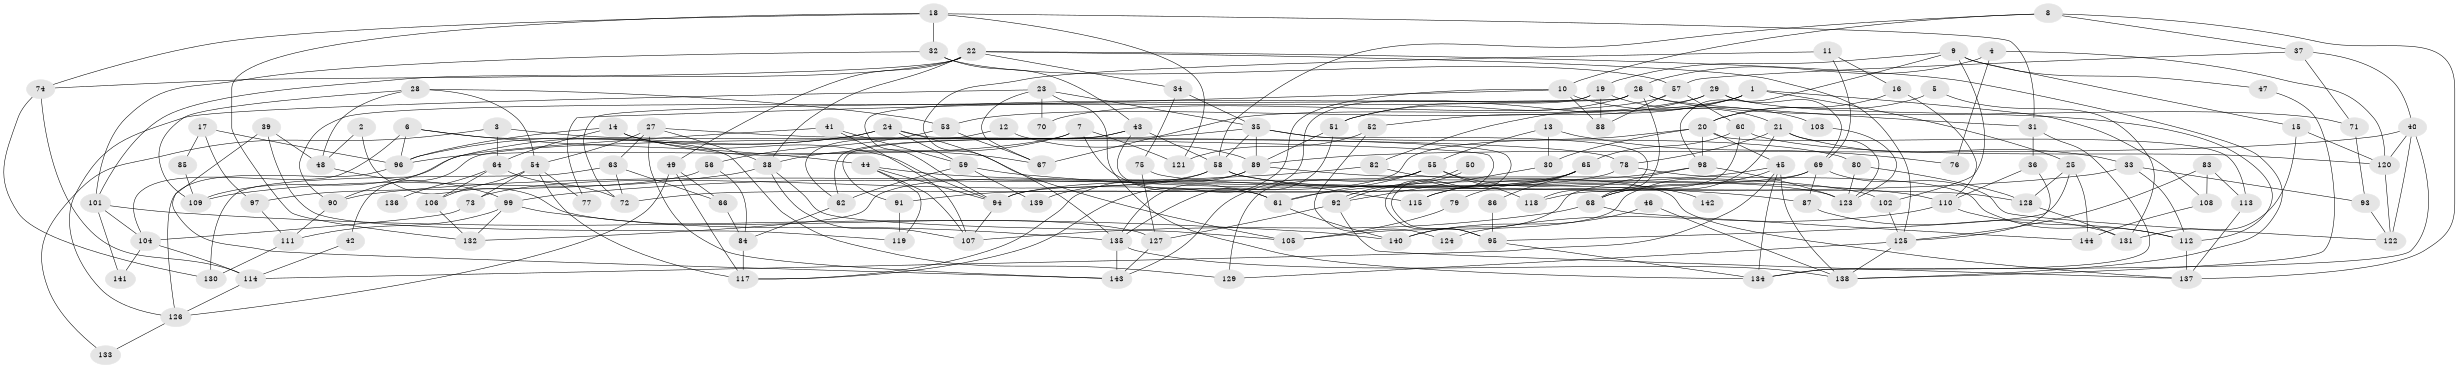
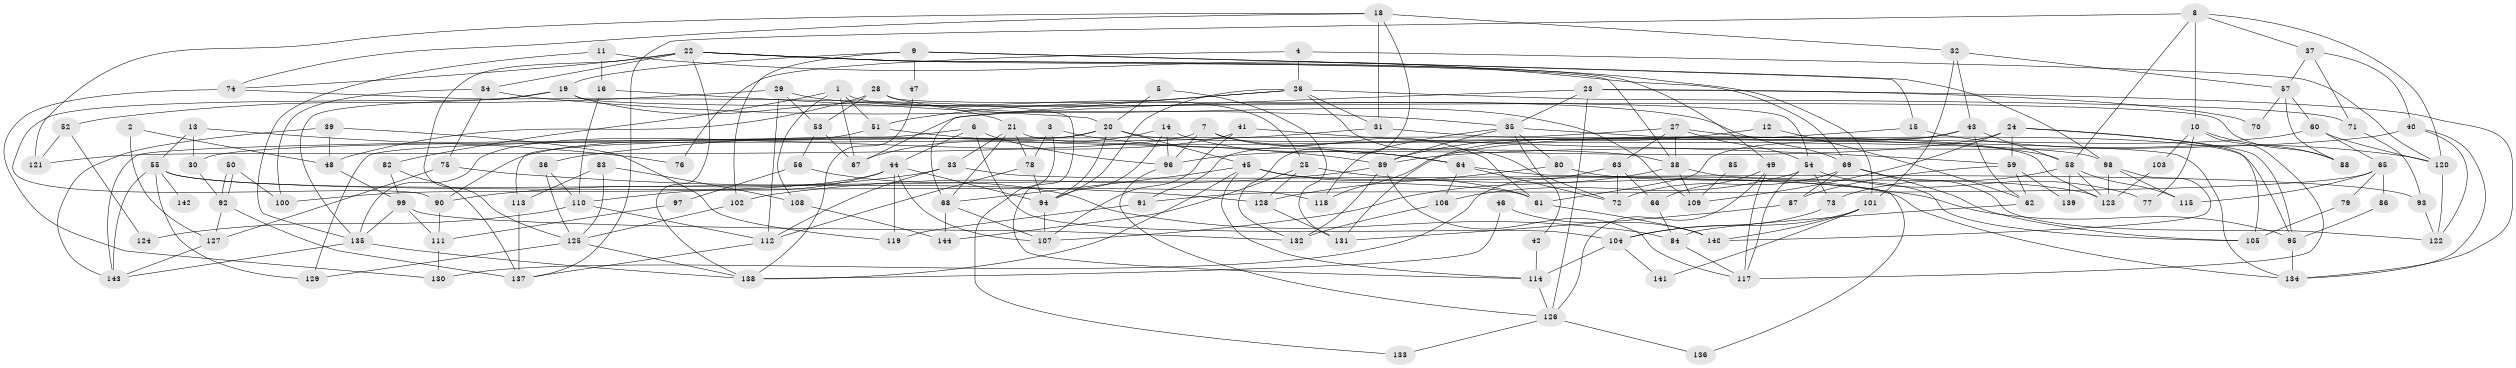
(203, 127) -> none
(2399, 146) -> (2352, 48)
none -> (283, 203)
none -> (1626, 336)
